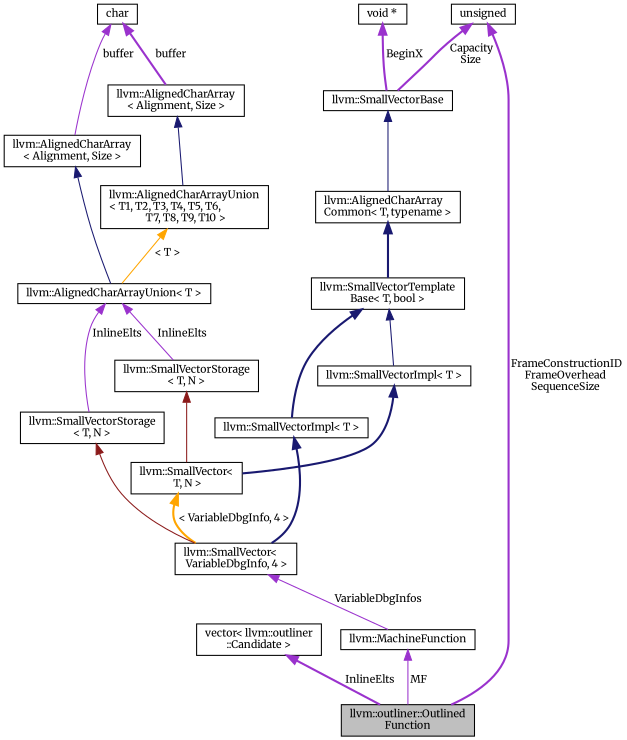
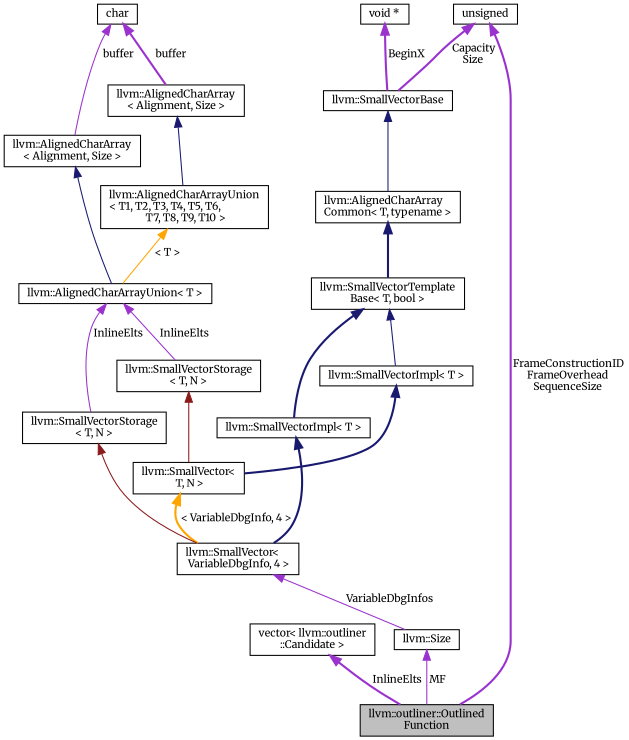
(408, 640) -> (427, 640)
